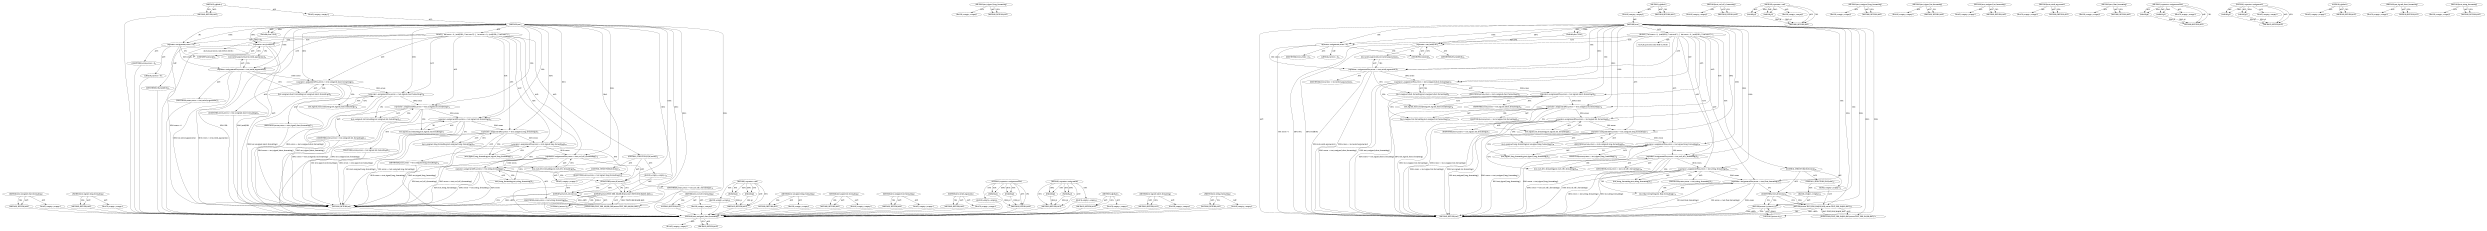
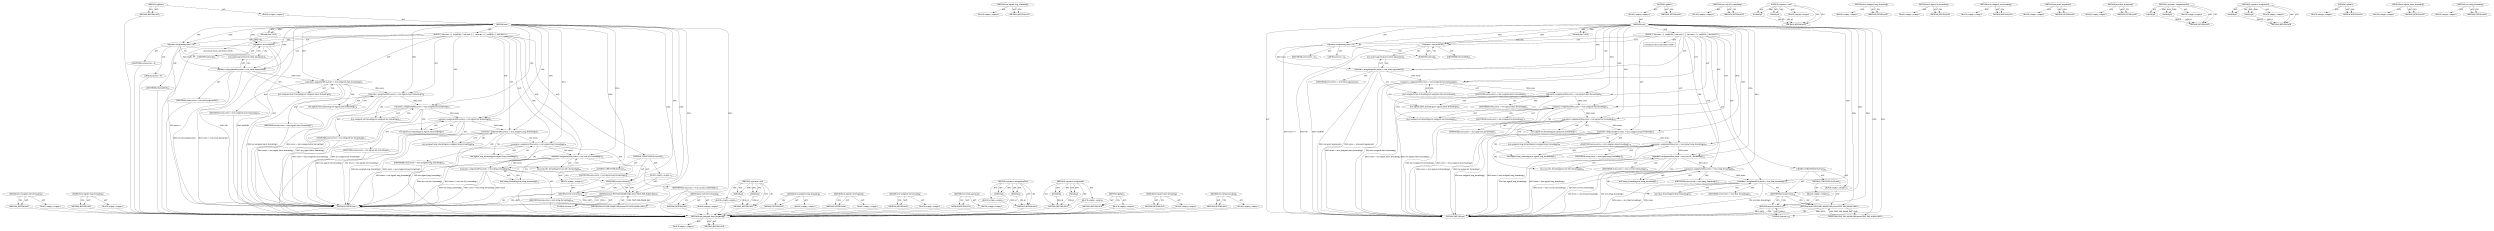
none -> (1730, 194)
